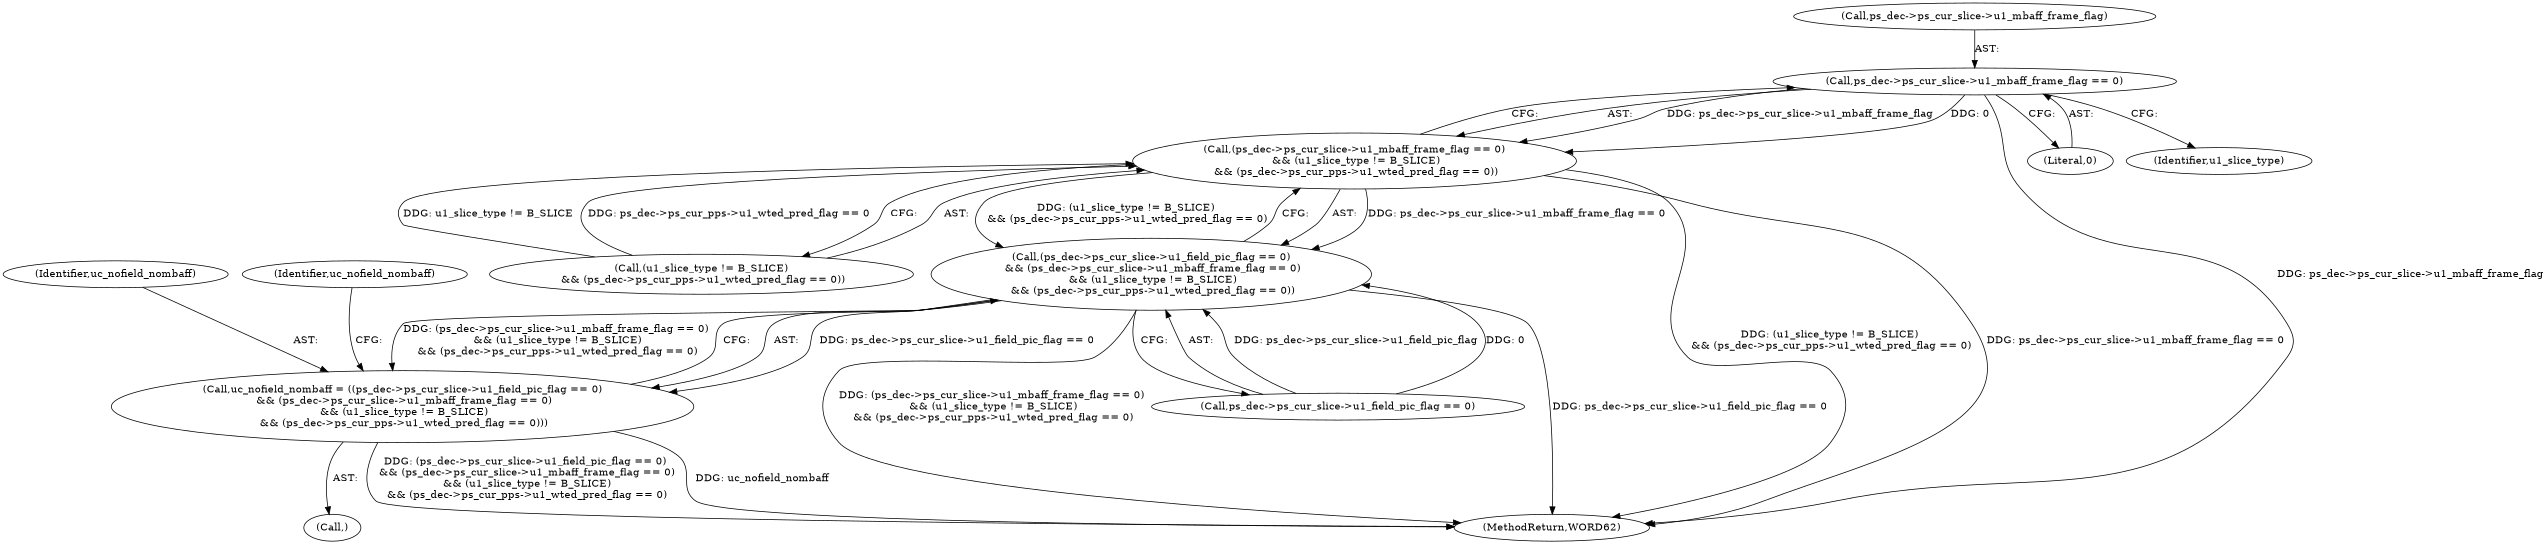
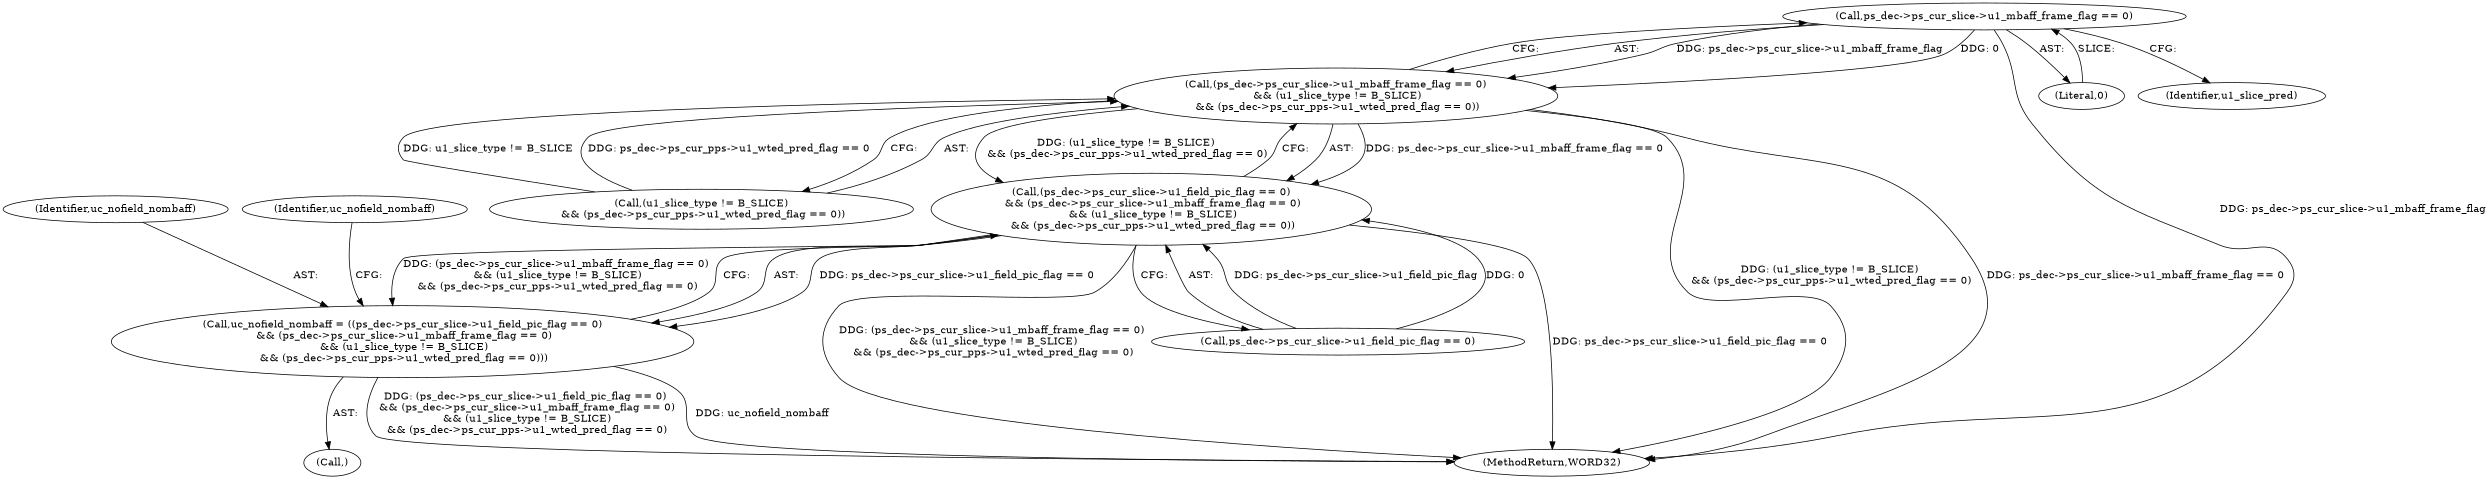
(1975, 16) -> none
(2044, 114) -> (2054, 49)
(2083, 114) -> (2098, 49)
(2219, 161) -> (2232, 96)
(1552, 528) -> (1552, 463)
